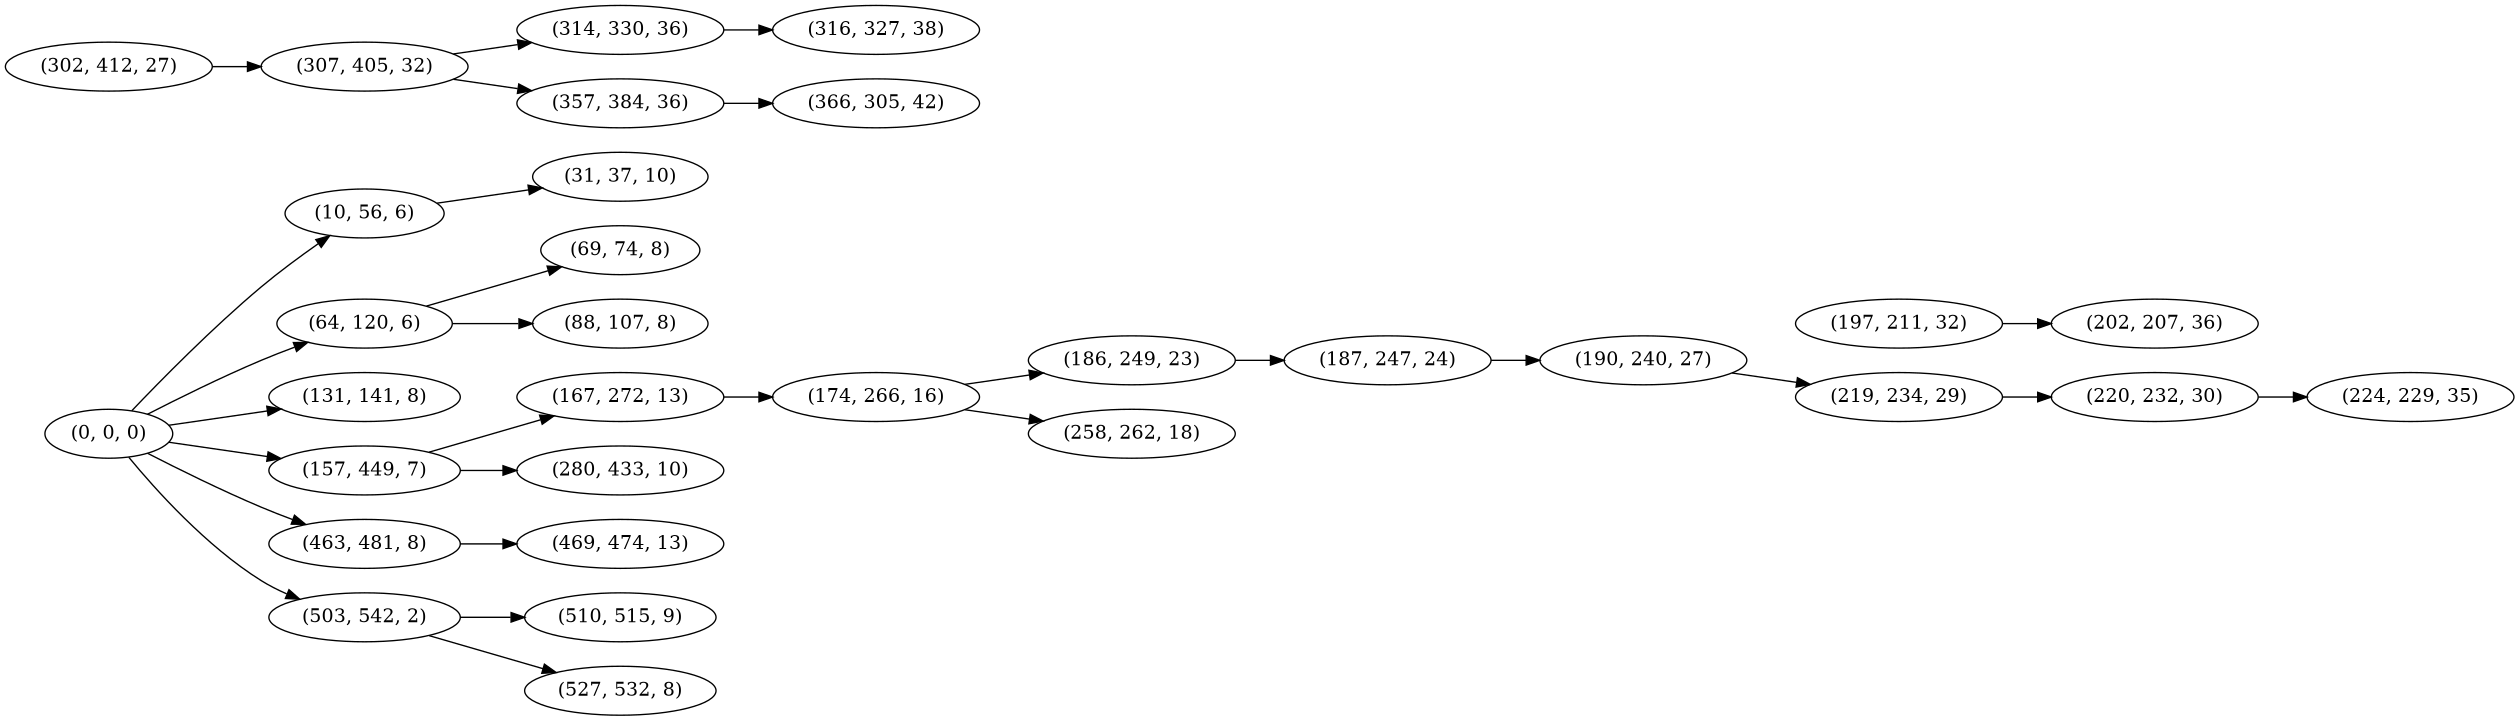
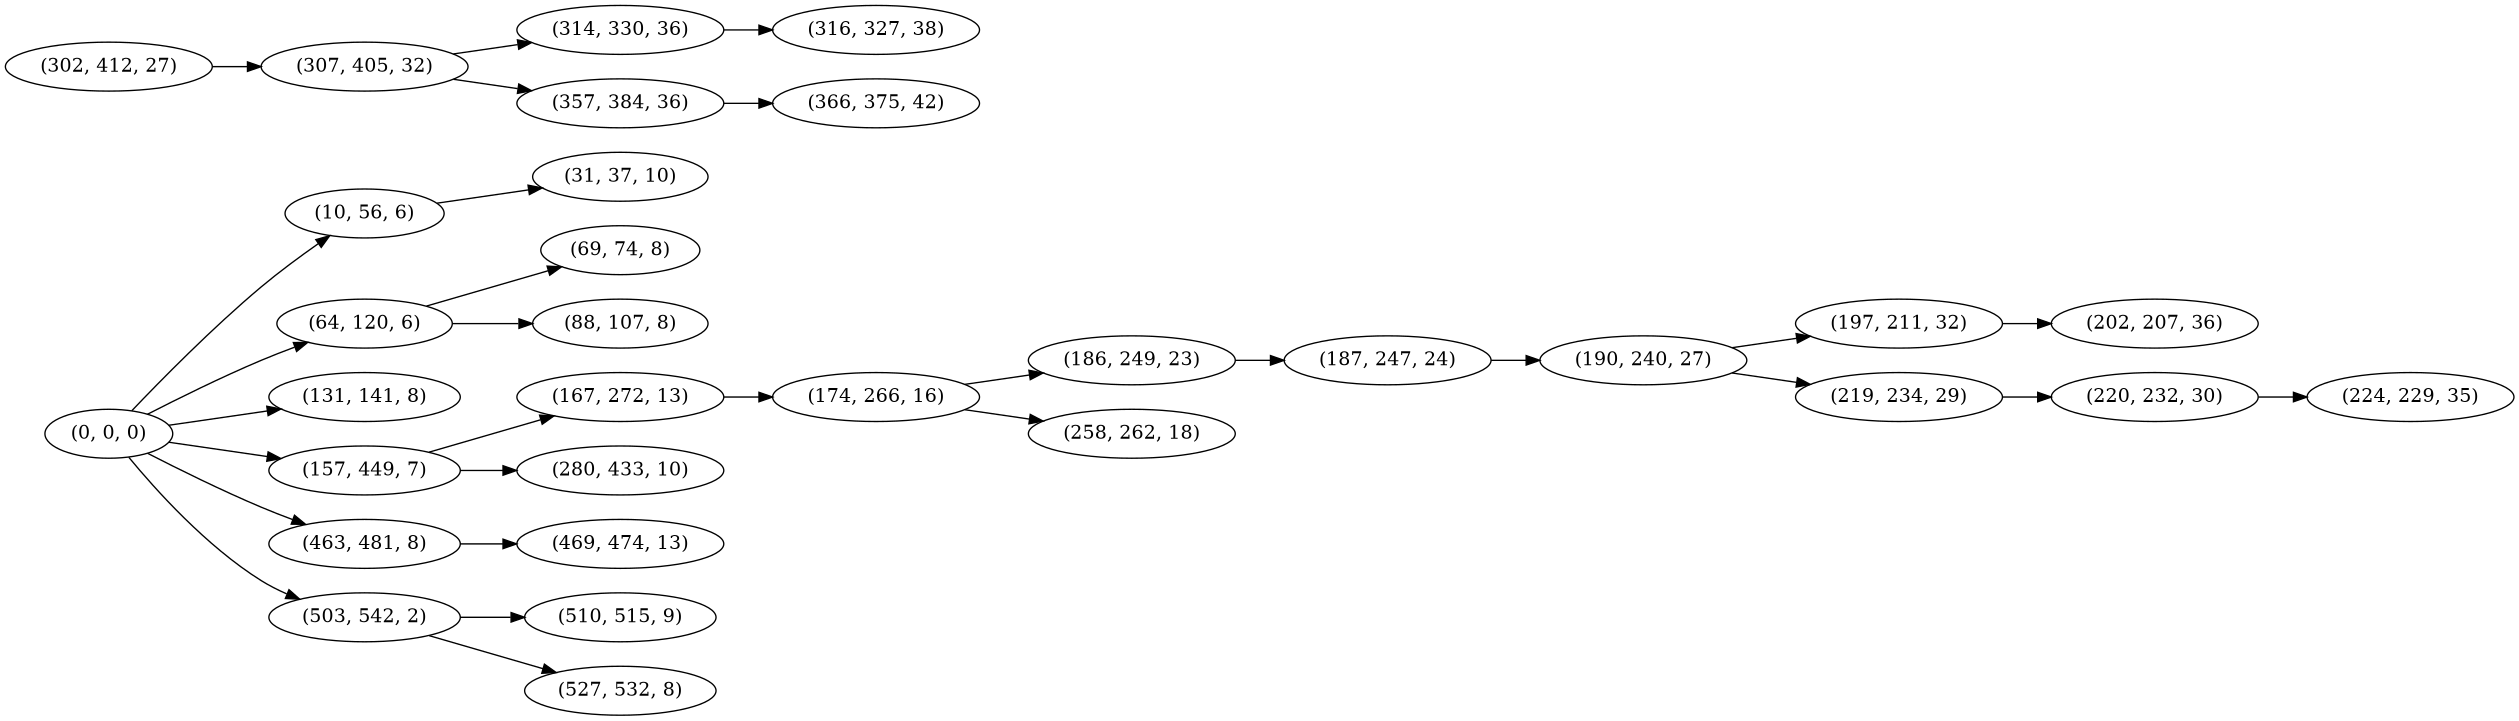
(876, 103) -> (876, 103)
none -> (1764, 343)
